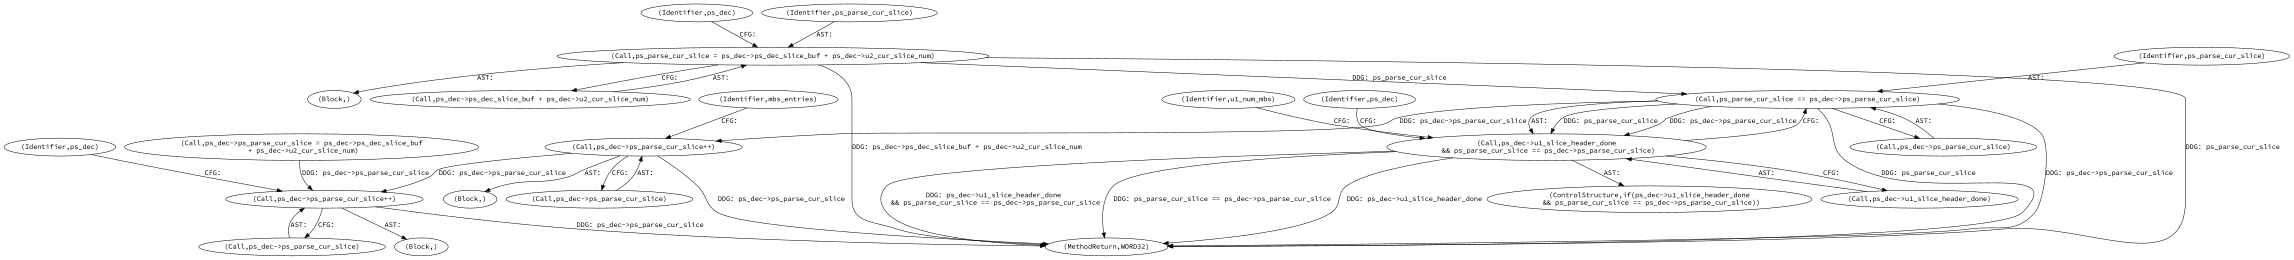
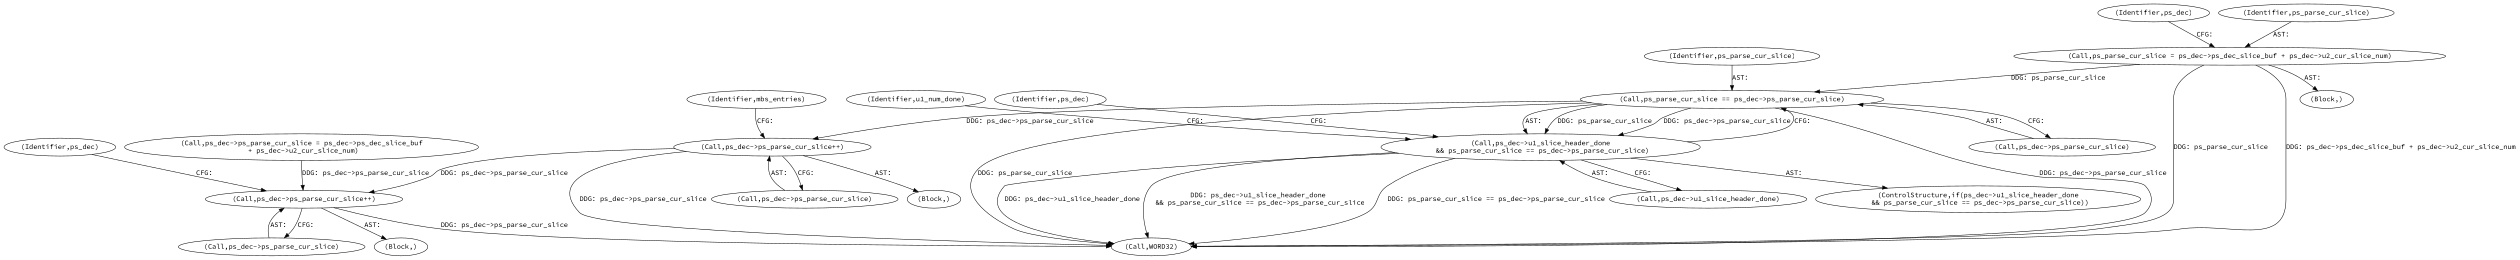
(530, 99) -> none
(1228, 99) -> (916, 99)
(1107, 247) -> (1151, 247)
